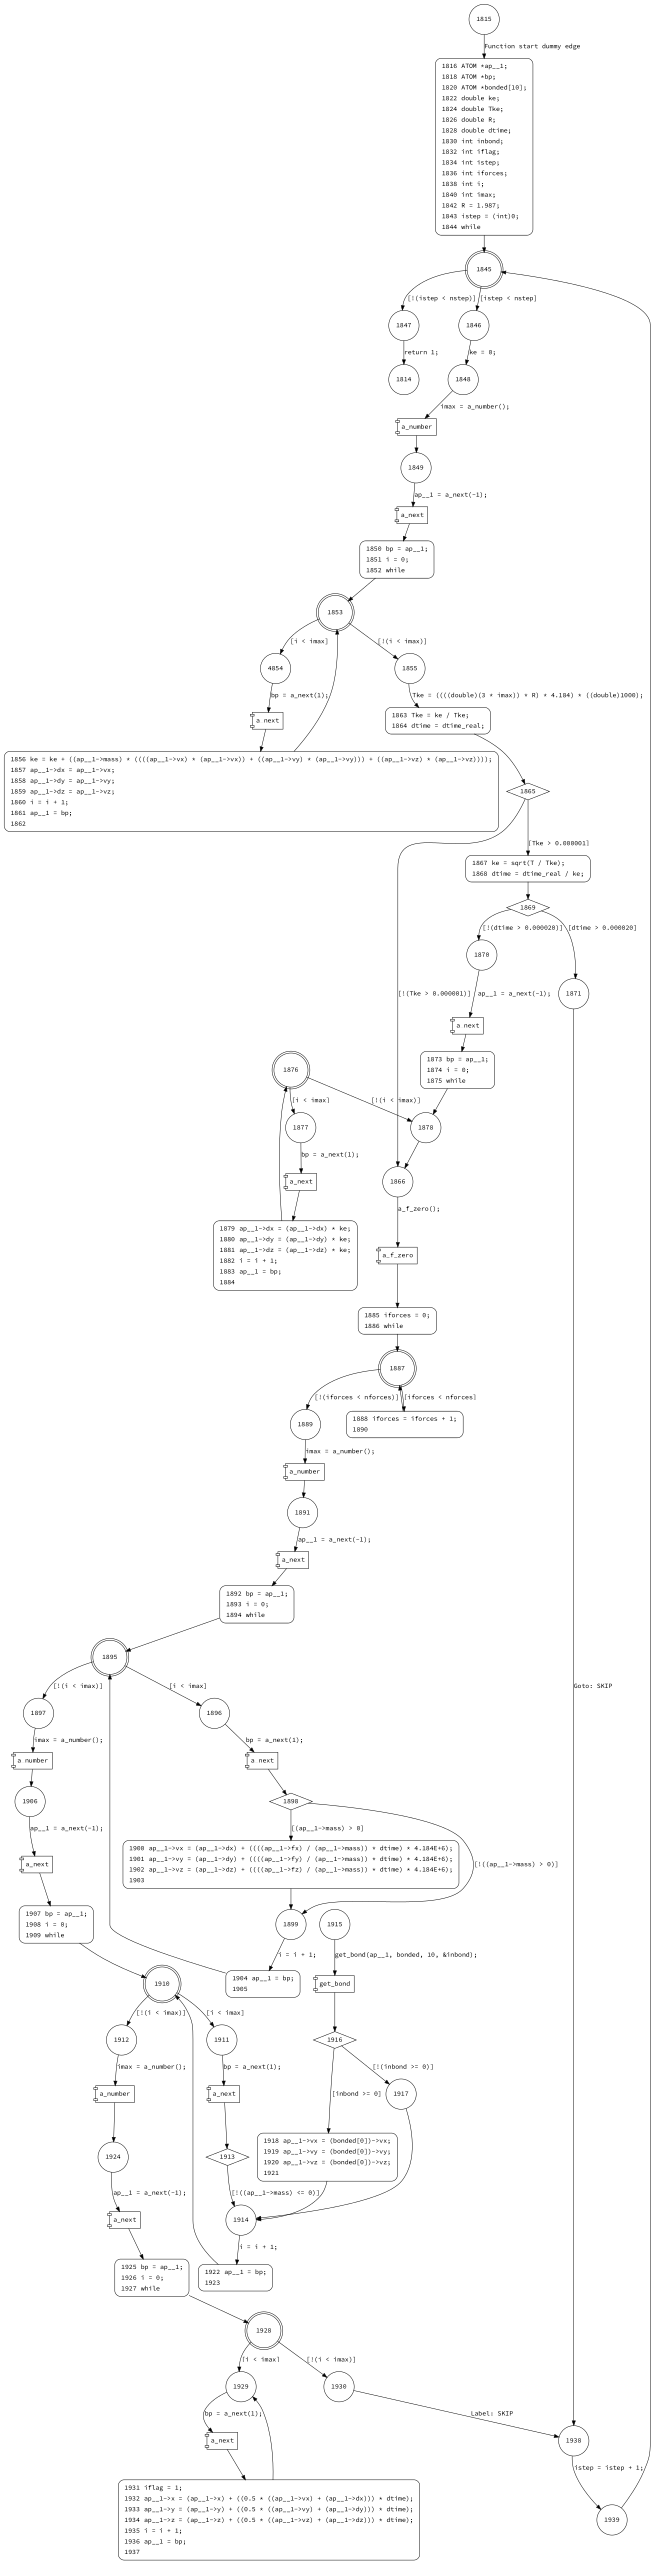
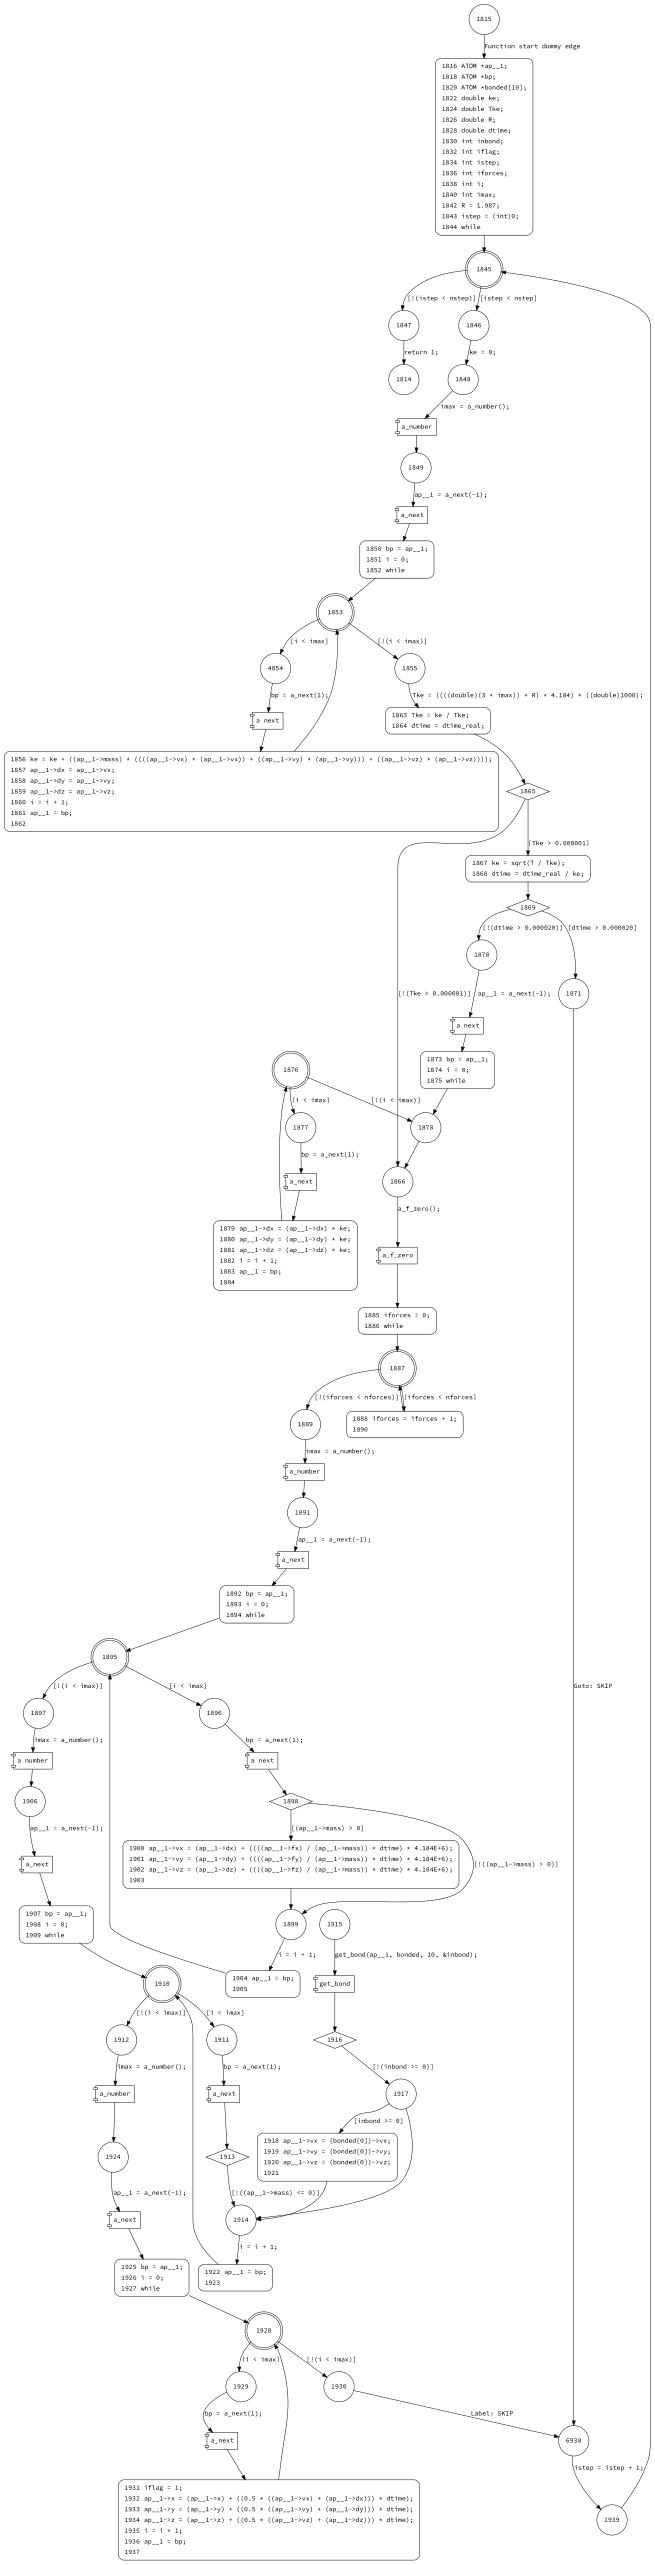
(331, 2088) -> (364, 2113)
(270, 2438) -> (288, 2414)
(574, 2441) -> (574, 2441)
